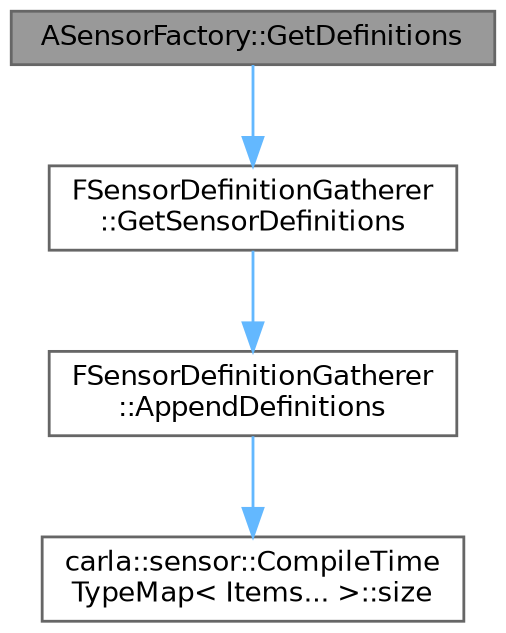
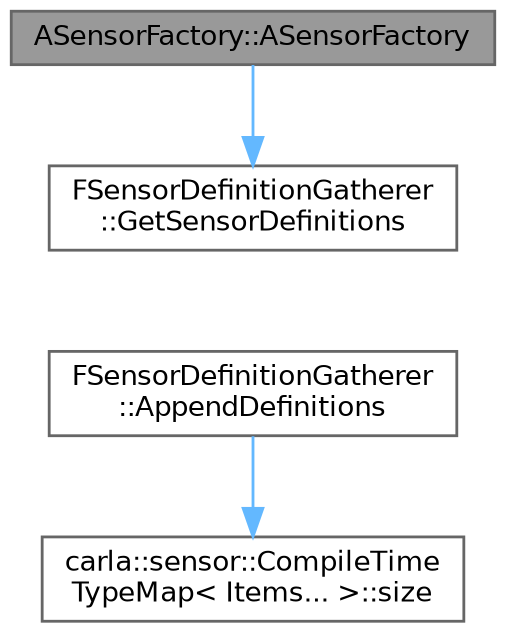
(253, 38) -> (253, 38)
(253, 286) -> none
